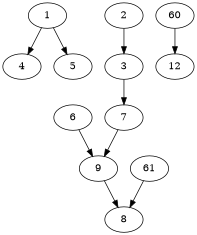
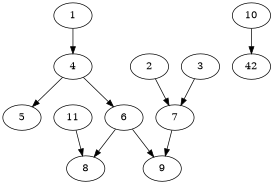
(175, 16) -> (251, 16)
(59, 38) -> (50, 90)
(124, 38) -> (161, 89)
(175, 67) -> (251, 67)
none -> (96, 90)
(149, 169) -> (73, 118)
(110, 191) -> (107, 140)
